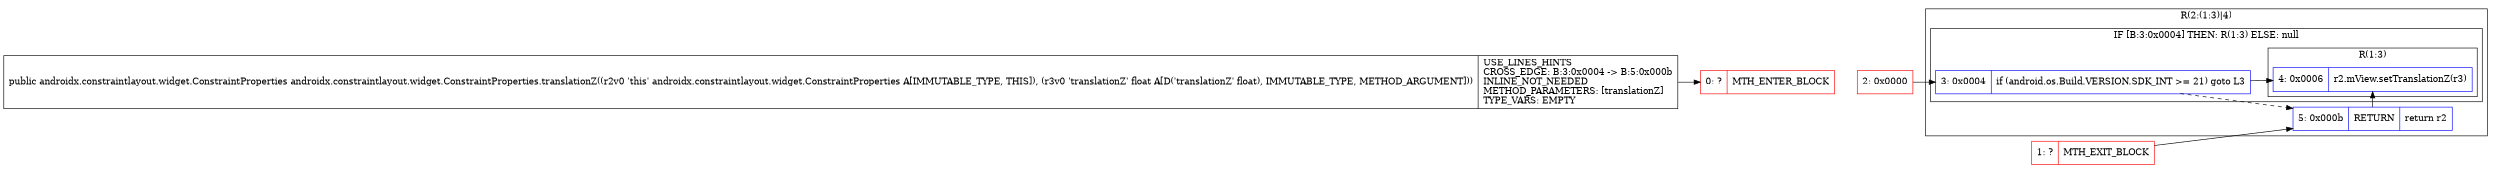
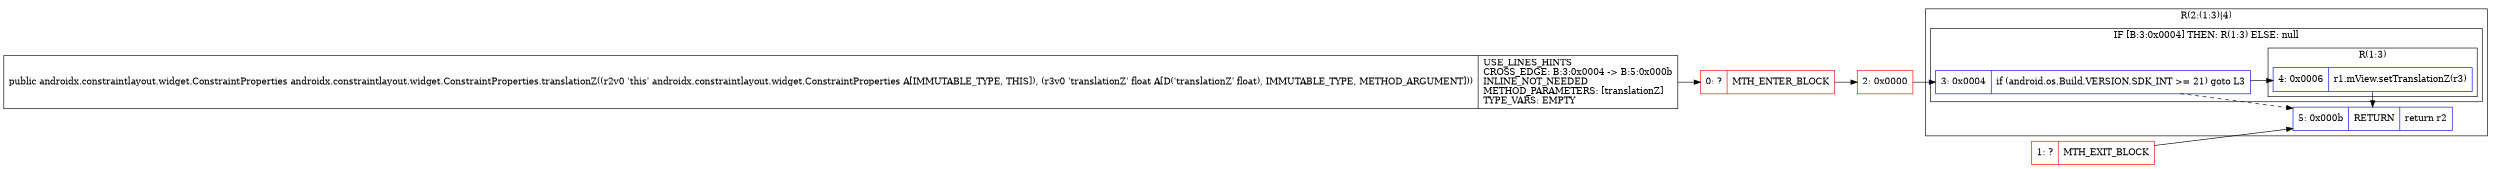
(2400, 79) -> (2400, 79)
none -> (1843, 82)
(2373, 103) -> (2373, 96)
